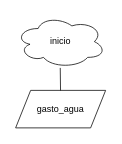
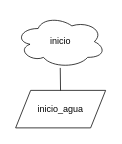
(60, 109) -> (60, 109)
